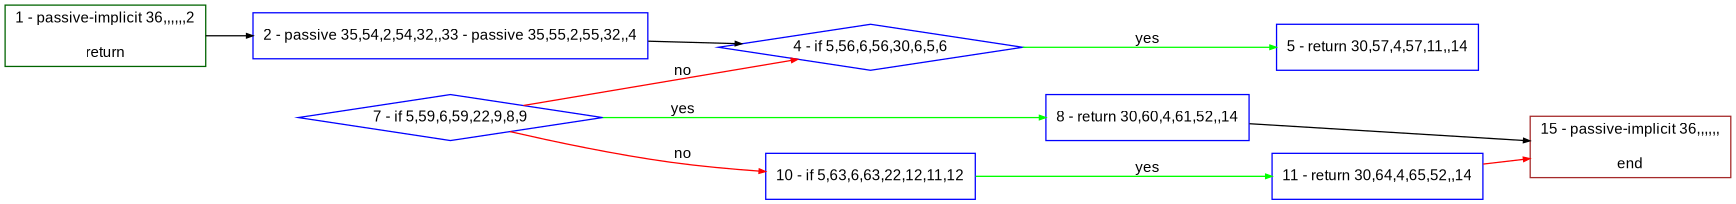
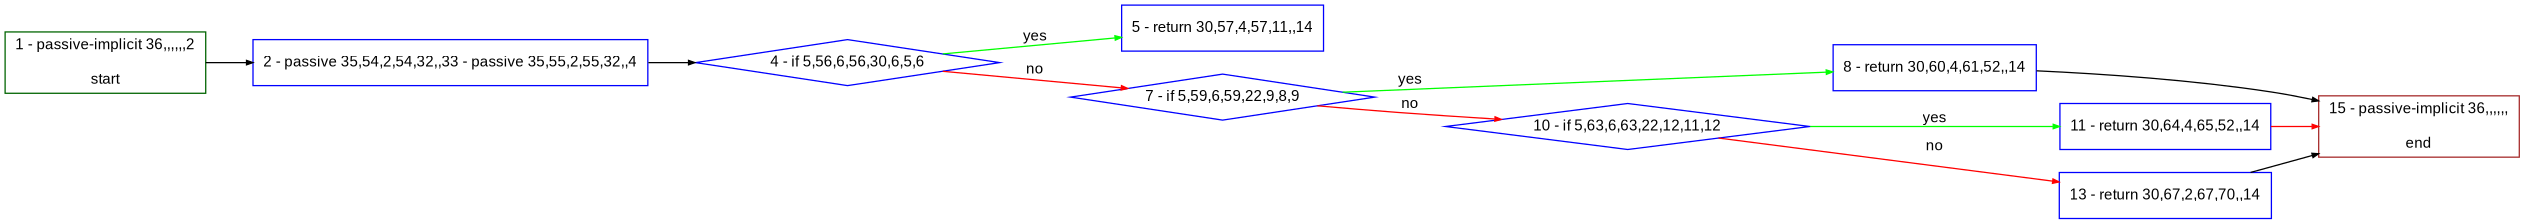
(105, 36) -> (105, 63)
(657, 83) -> (1032, 80)
(871, 176) -> (1628, 126)
none -> (2165, 195)
